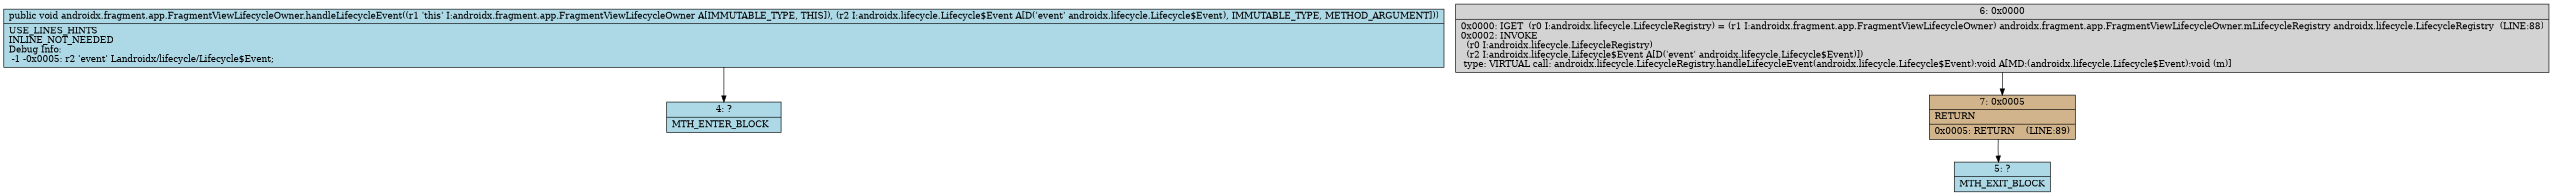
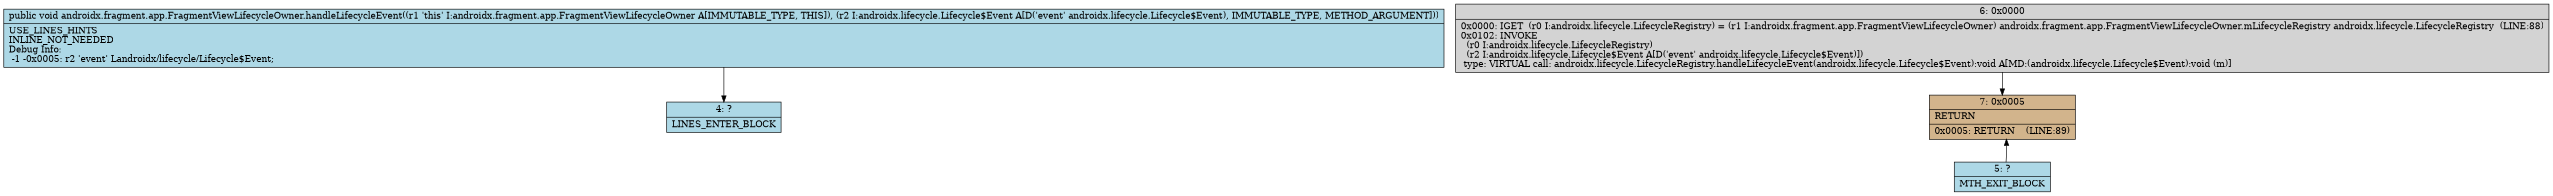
(1502, 36) -> (1502, 36)
(720, 124) -> (724, 124)
(1998, 148) -> (2006, 154)
